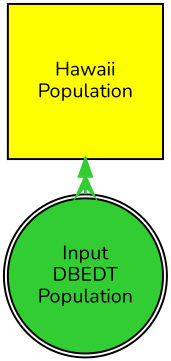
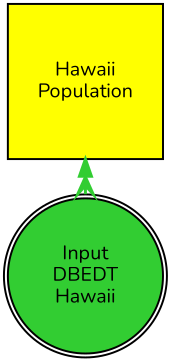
(85, 276) -> (85, 276)
